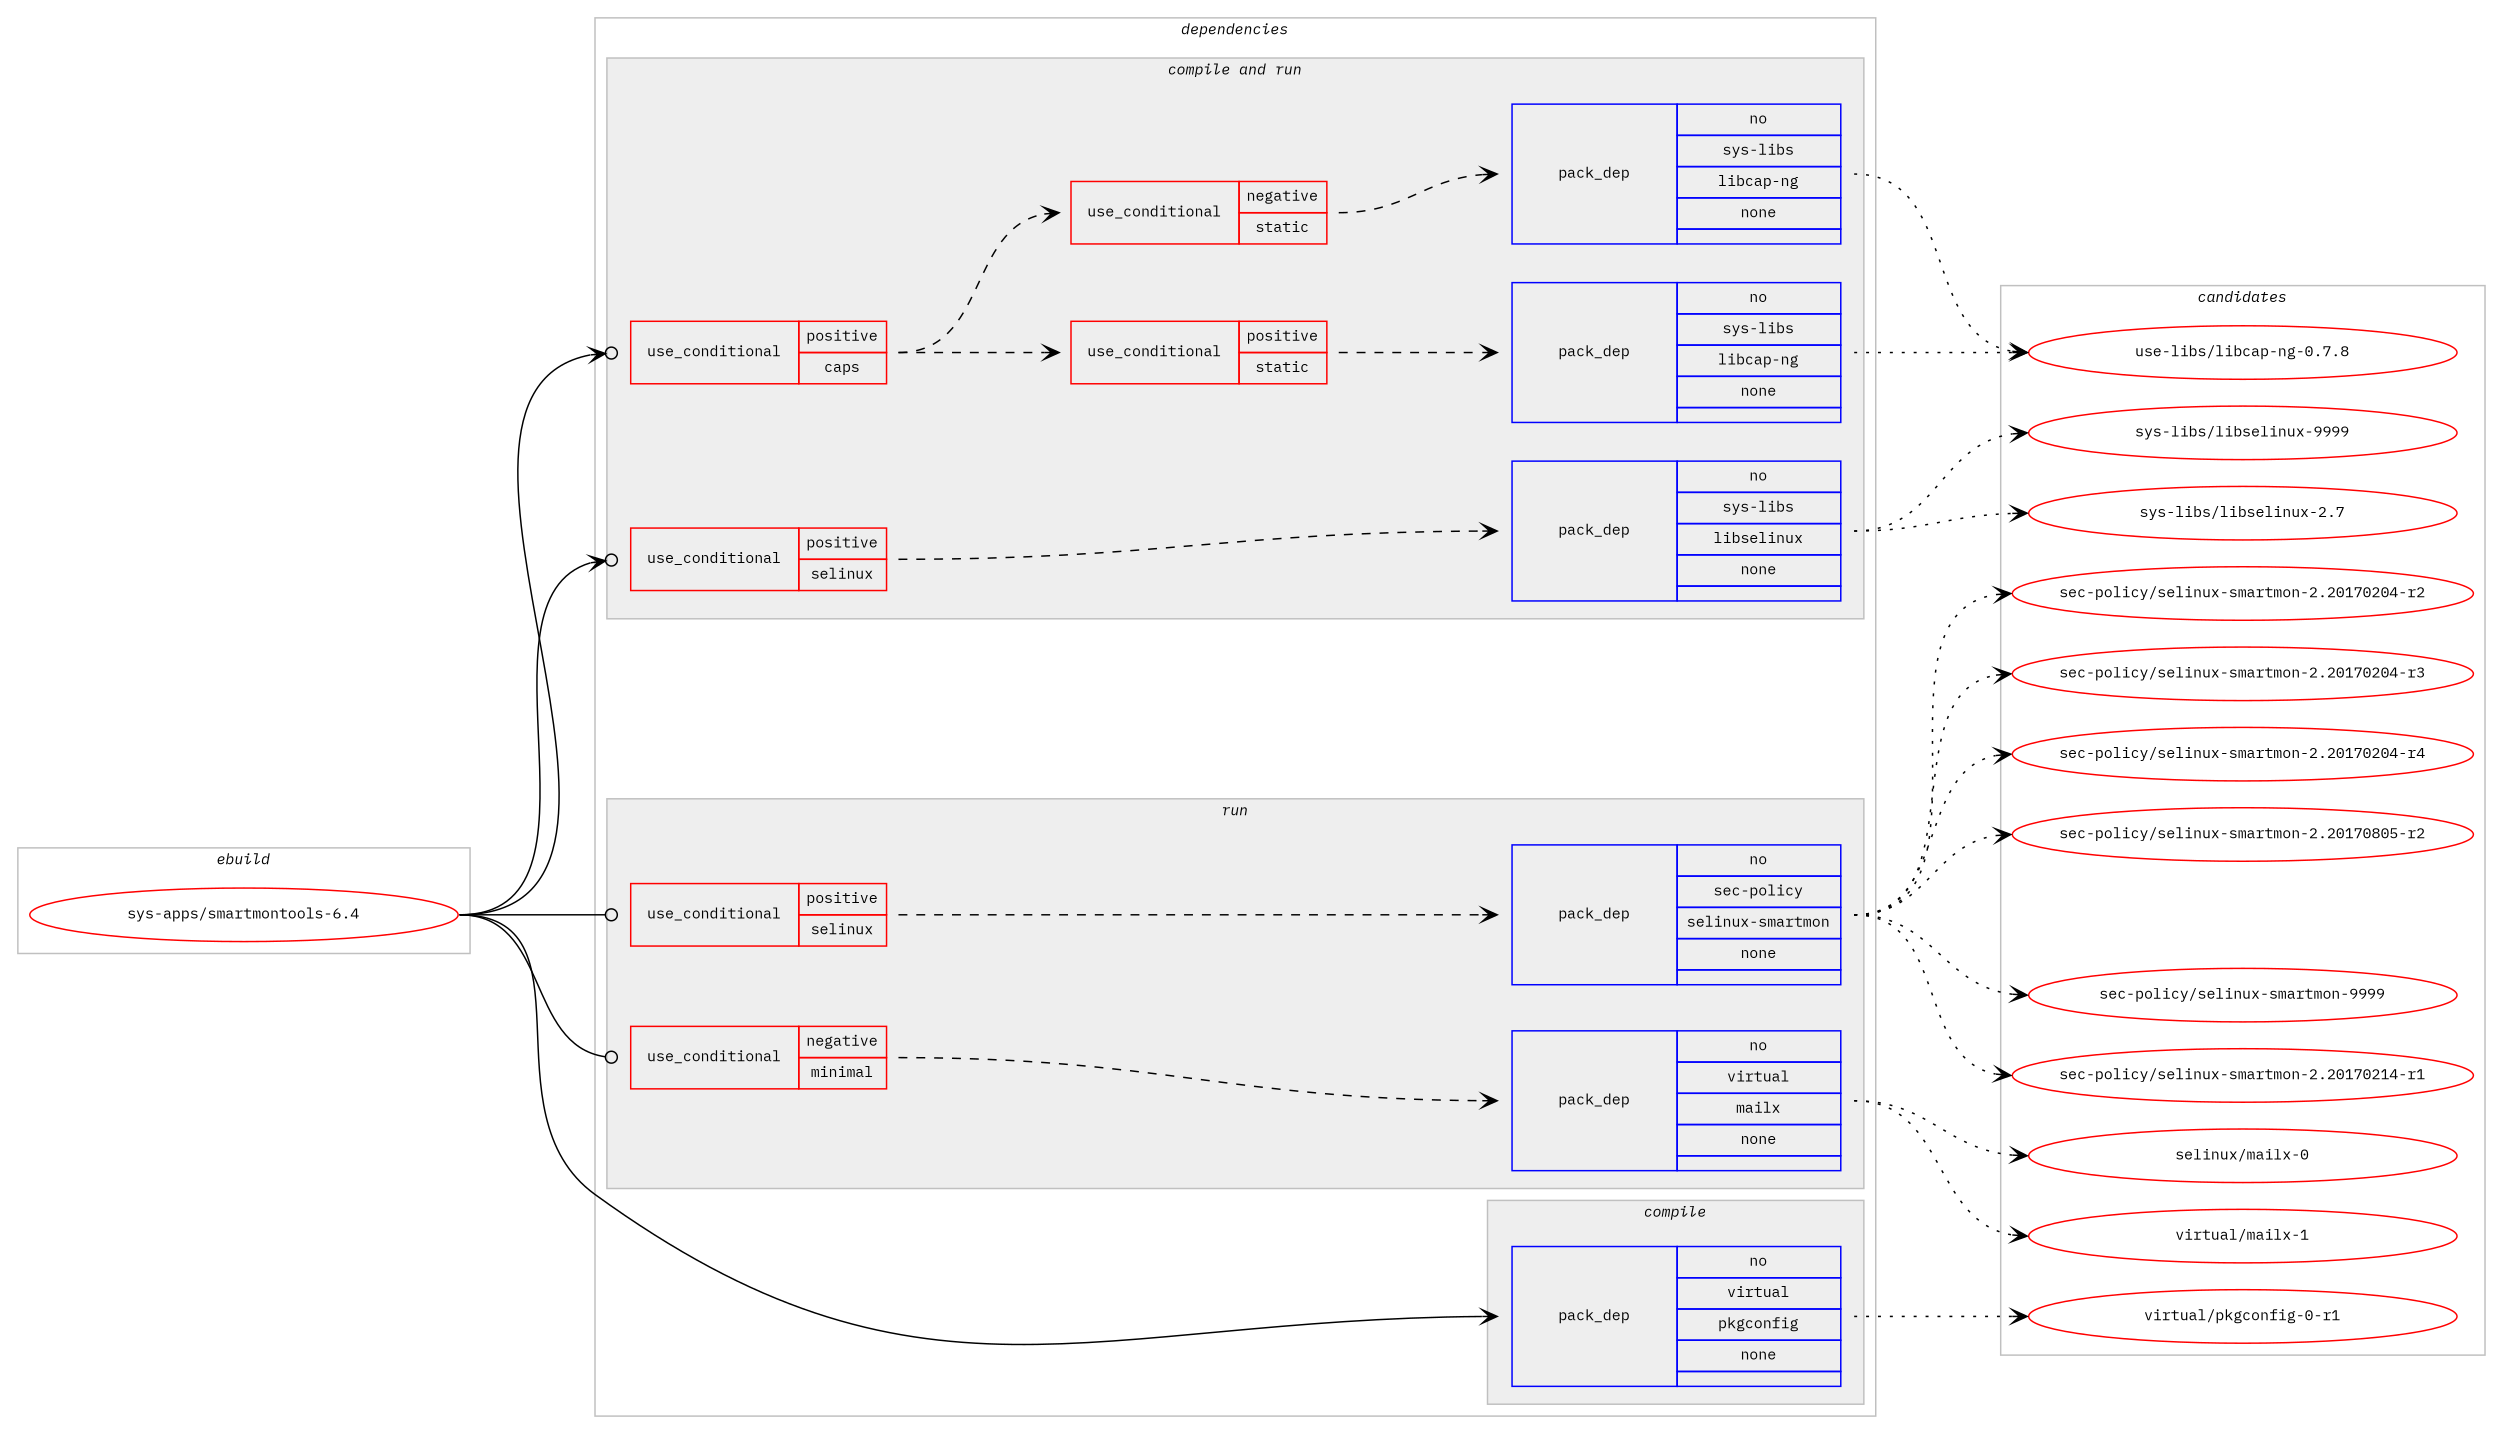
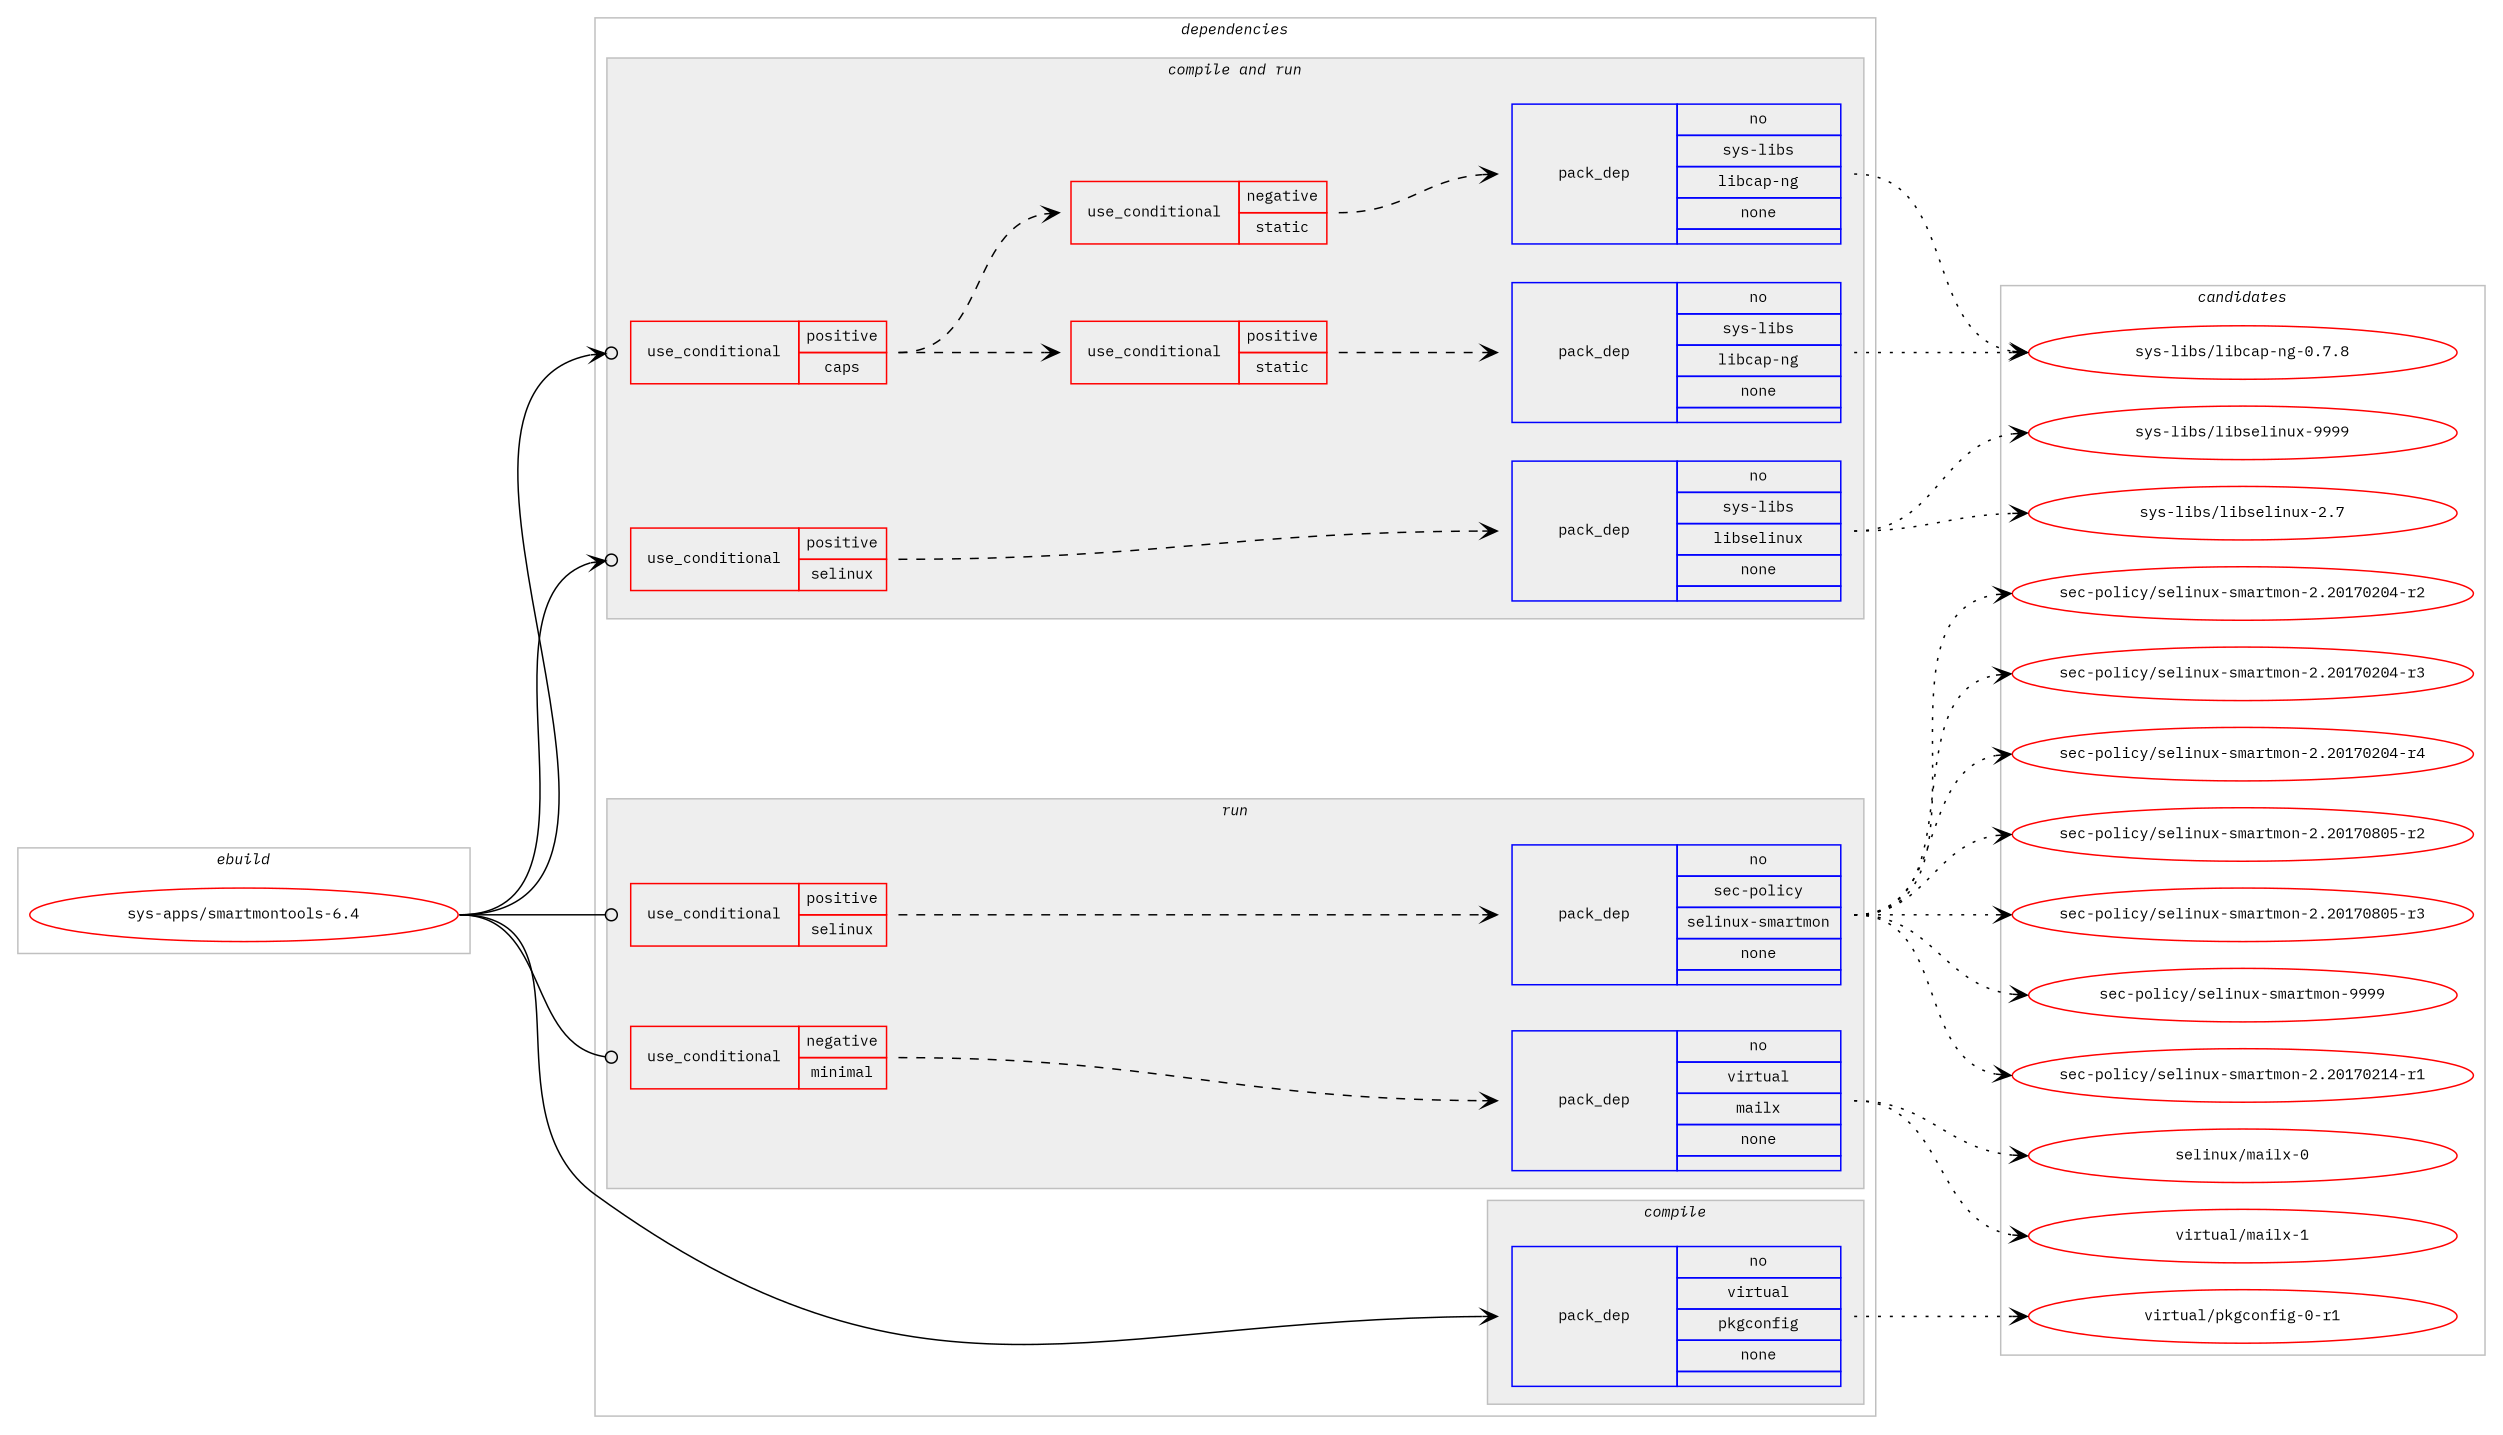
(2243, 353) -> (2243, 353)
none -> (2243, 915)
